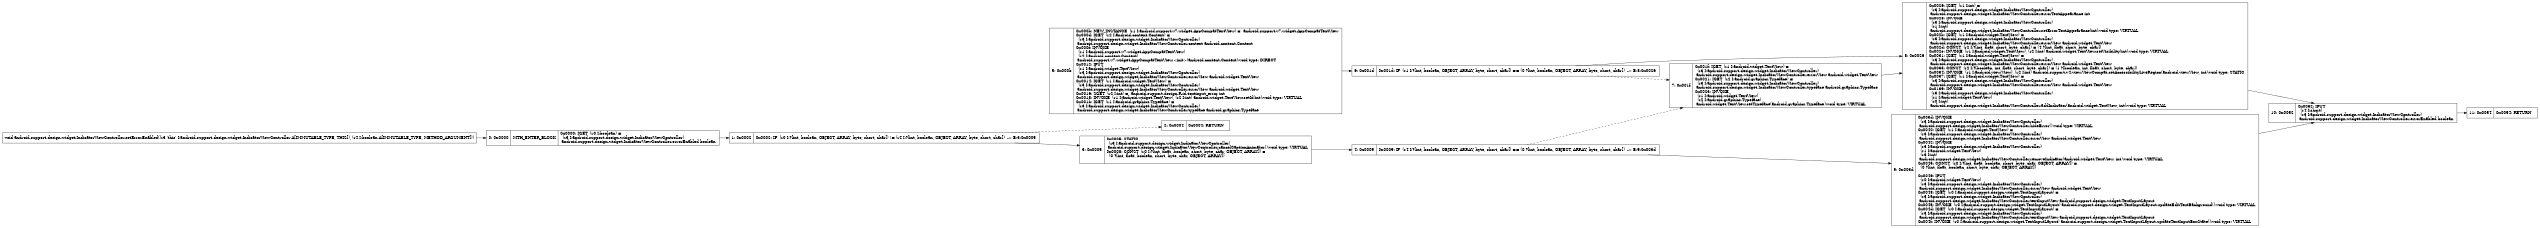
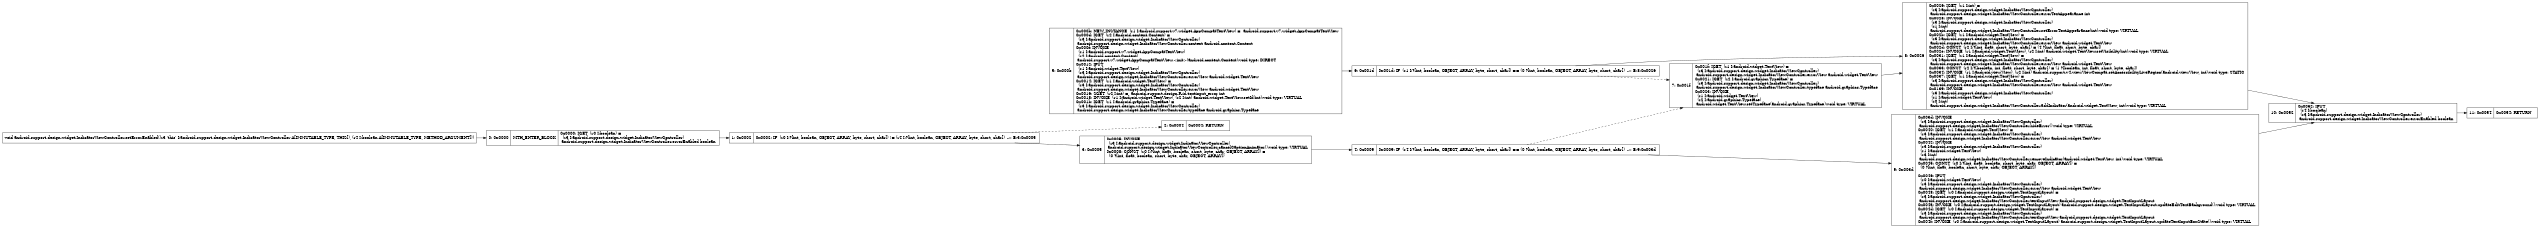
(2310, 111) -> (2313, 111)
(1124, 139) -> (1125, 139)
